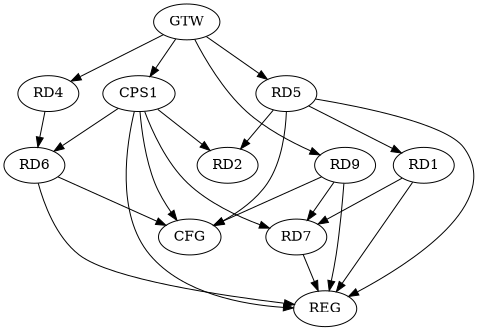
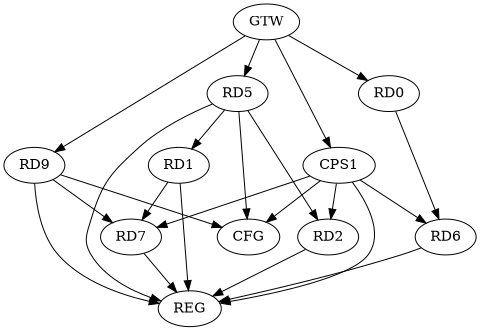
(48, 94) -> (389, 94)
(107, 199) -> none
none -> (264, 270)
